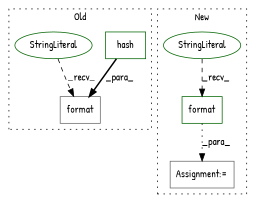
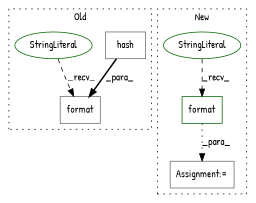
(126, 45) -> (126, 45)
